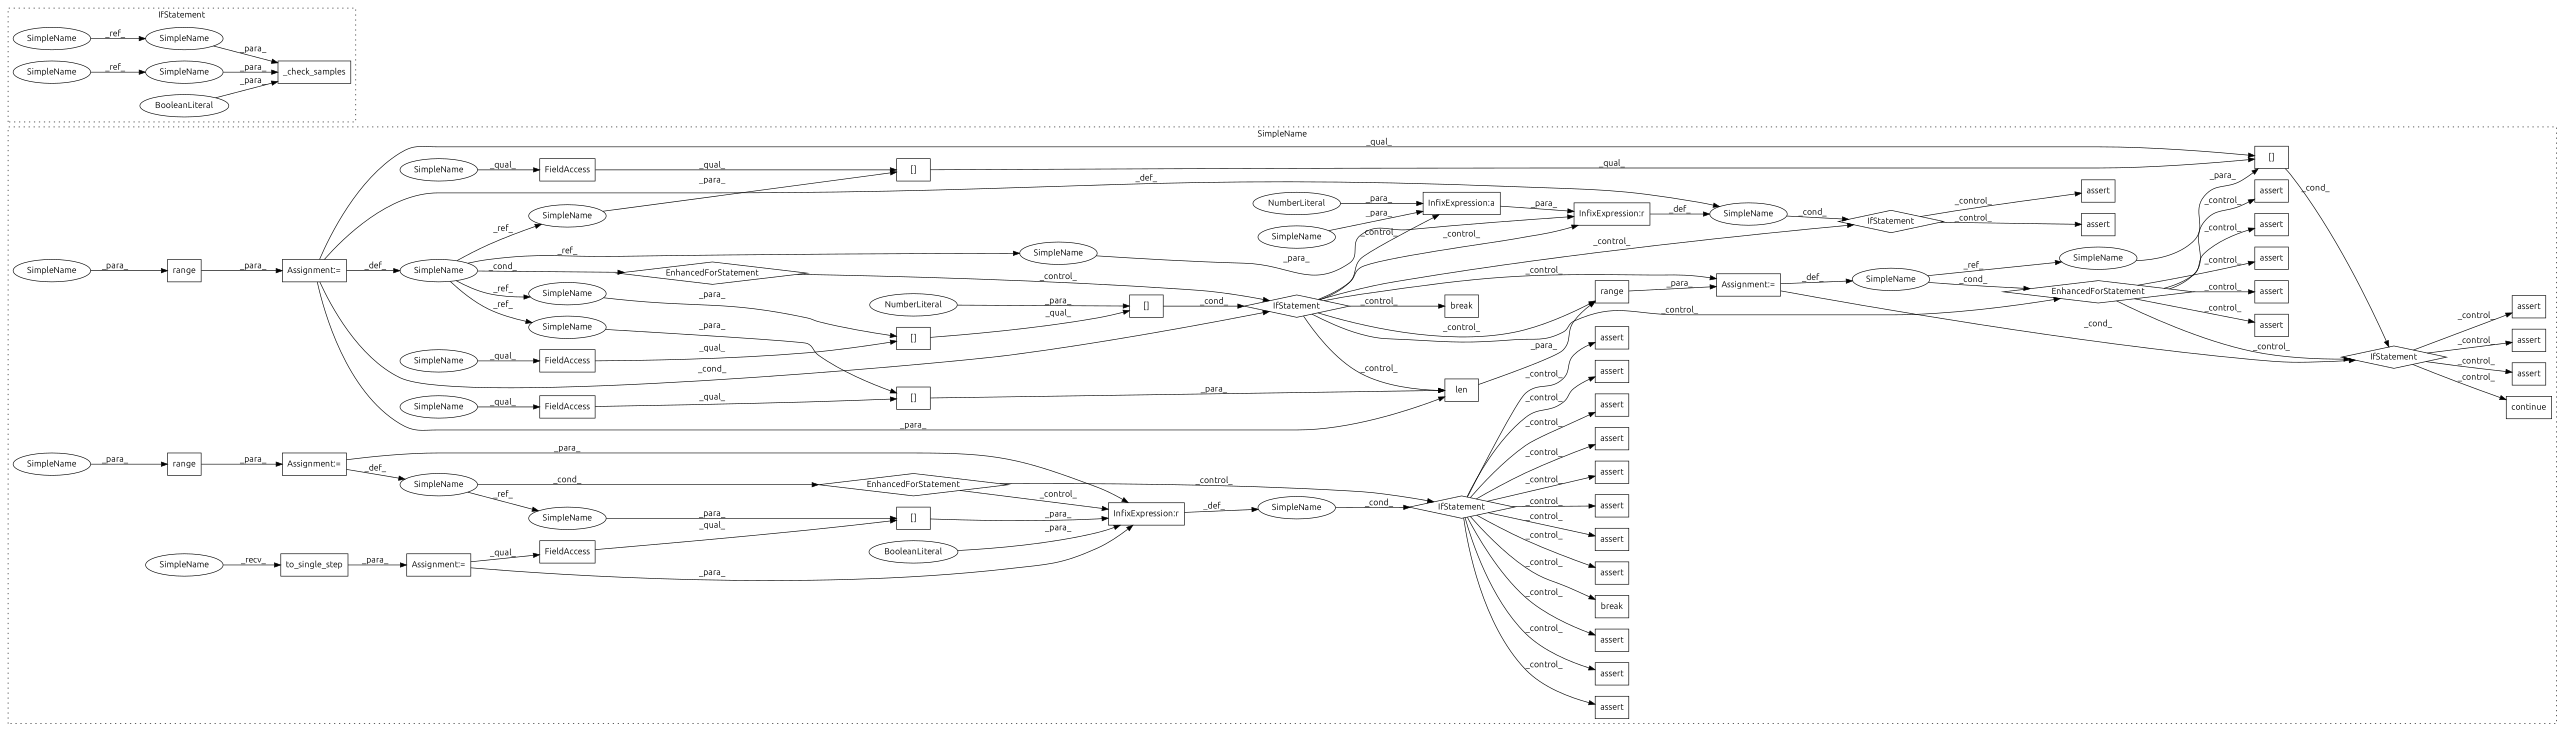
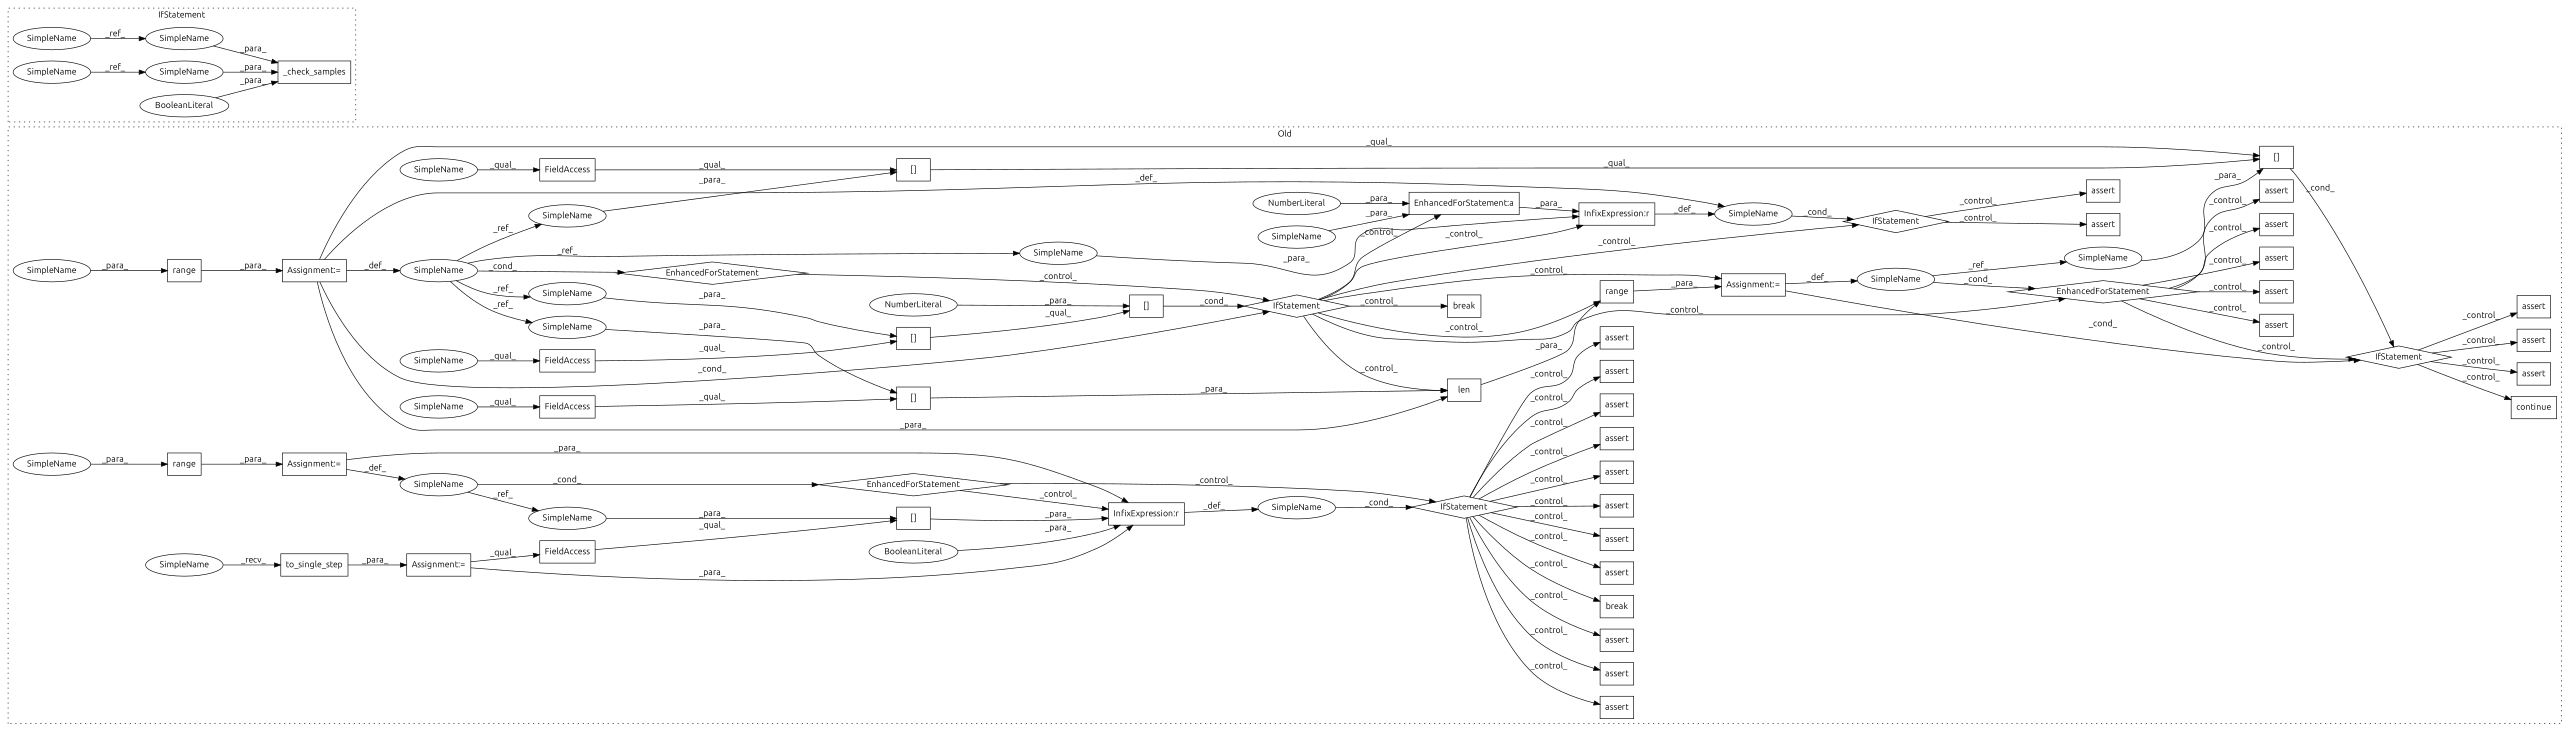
(1282, 134) -> (1285, 134)
(1462, 203) -> (1464, 203)
